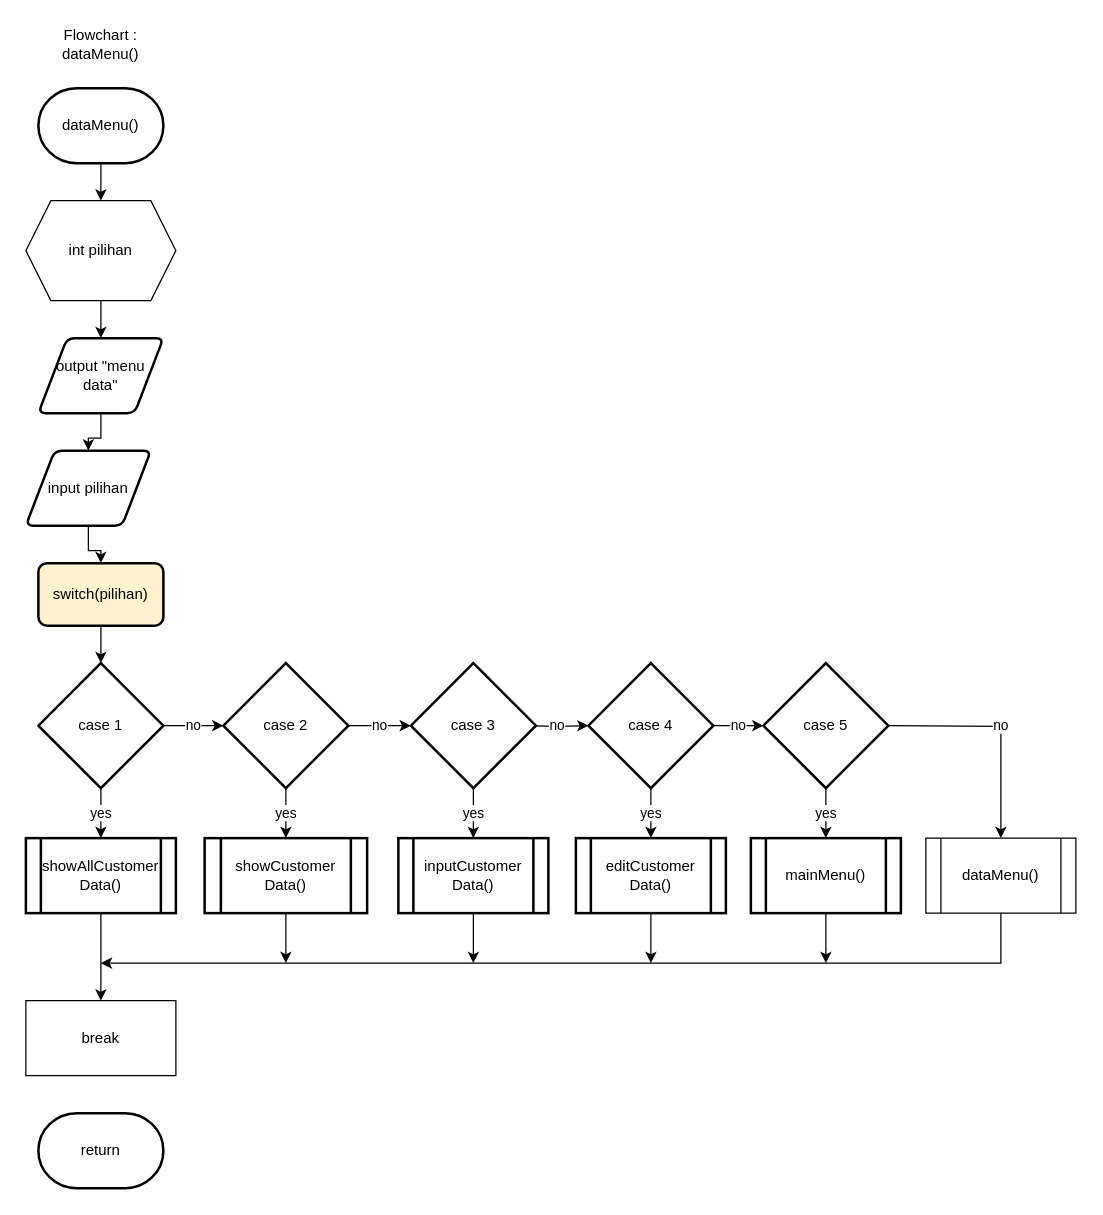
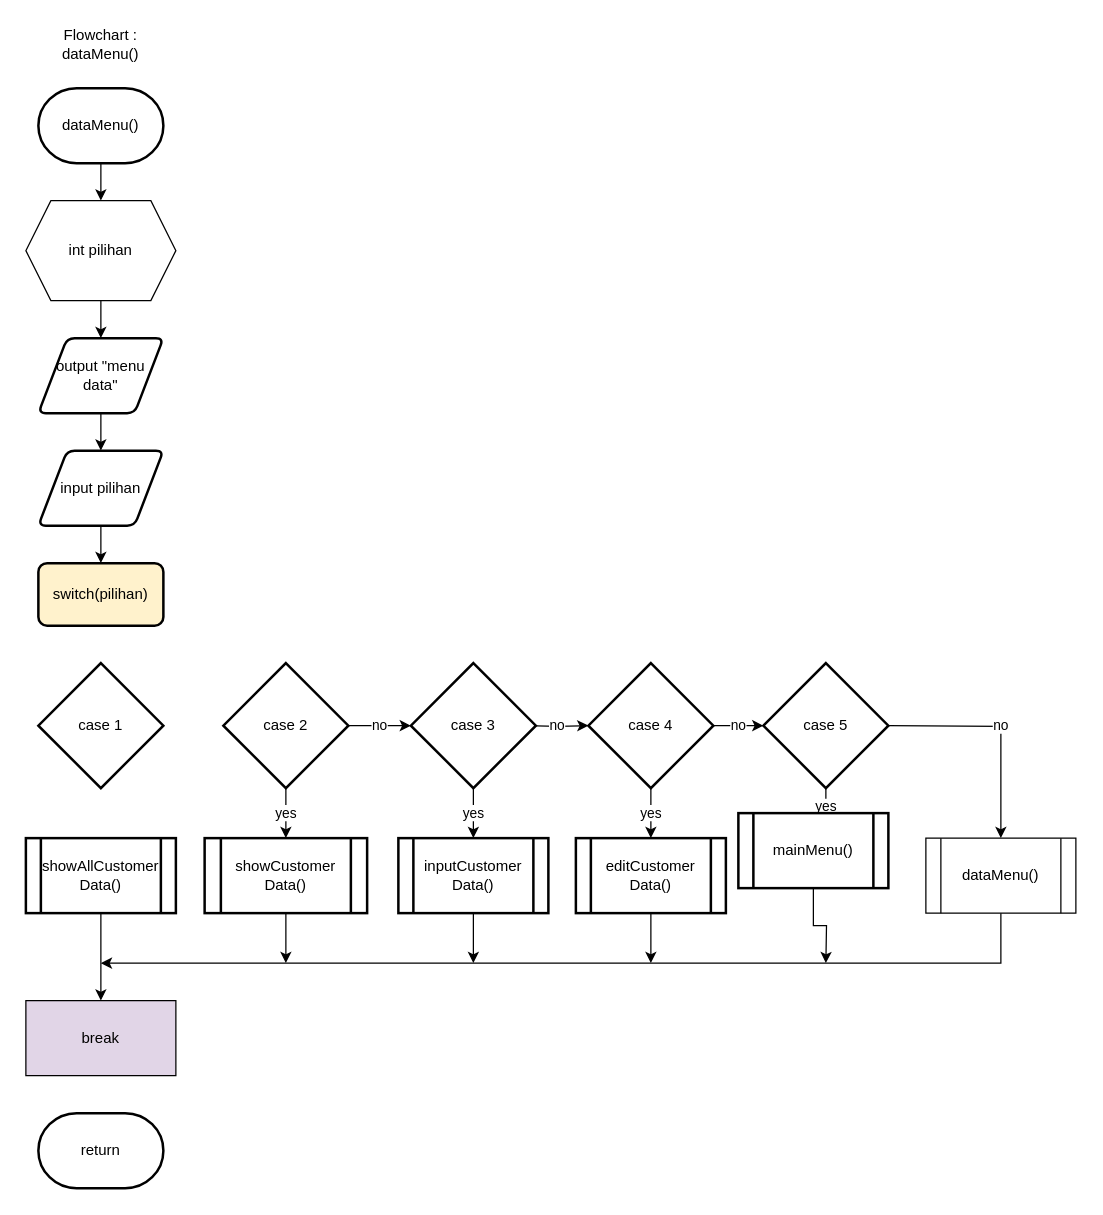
(88, 488) -> (101, 488)
(101, 649) -> none
(189, 726) -> none
(101, 809) -> none
(826, 876) -> (813, 851)
(101, 1038) -> (101, 1038)
